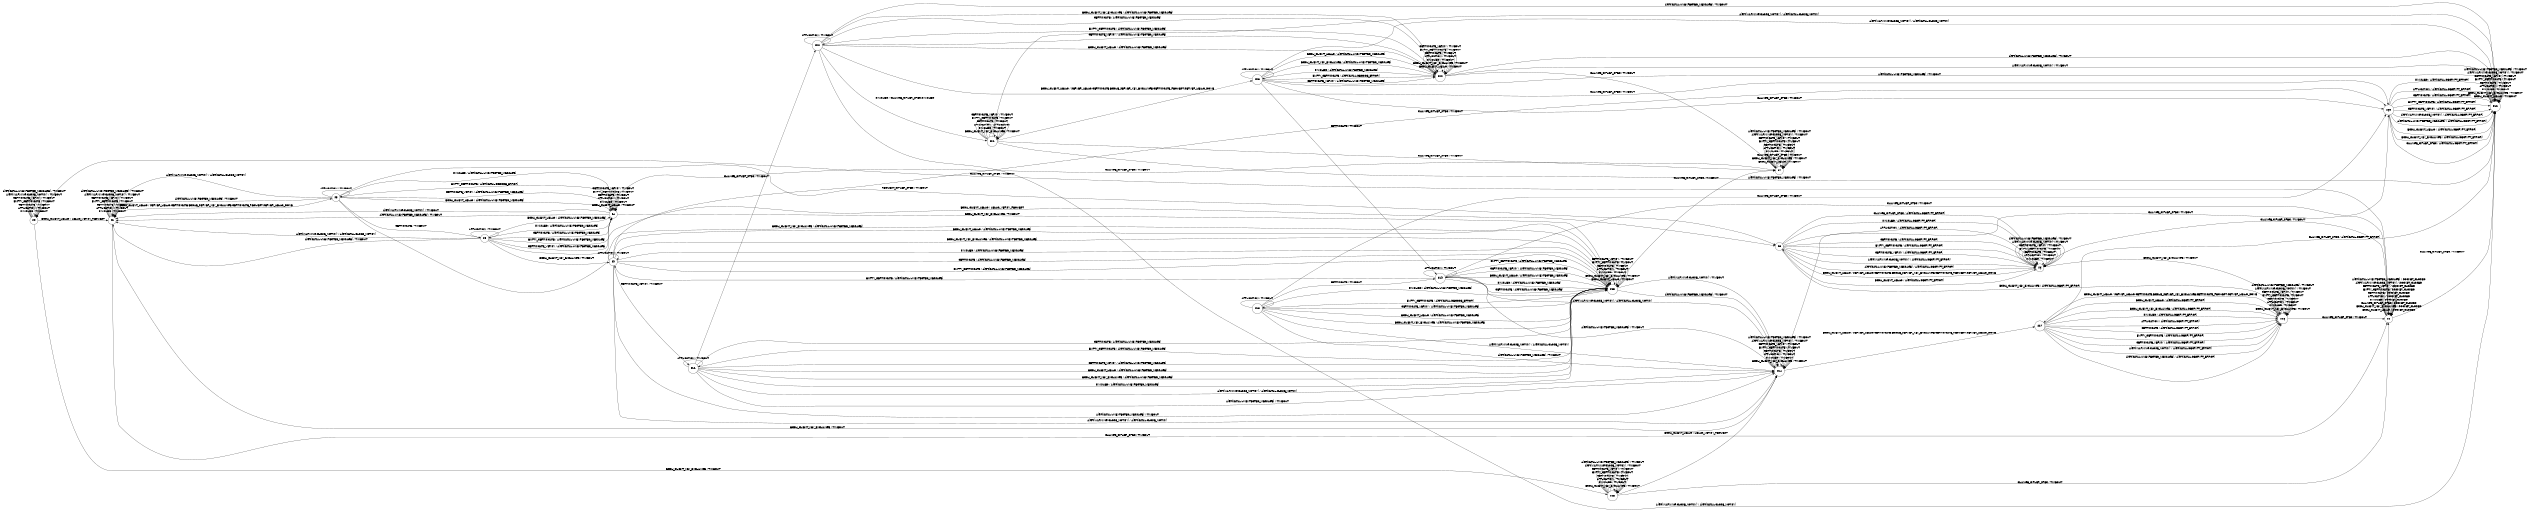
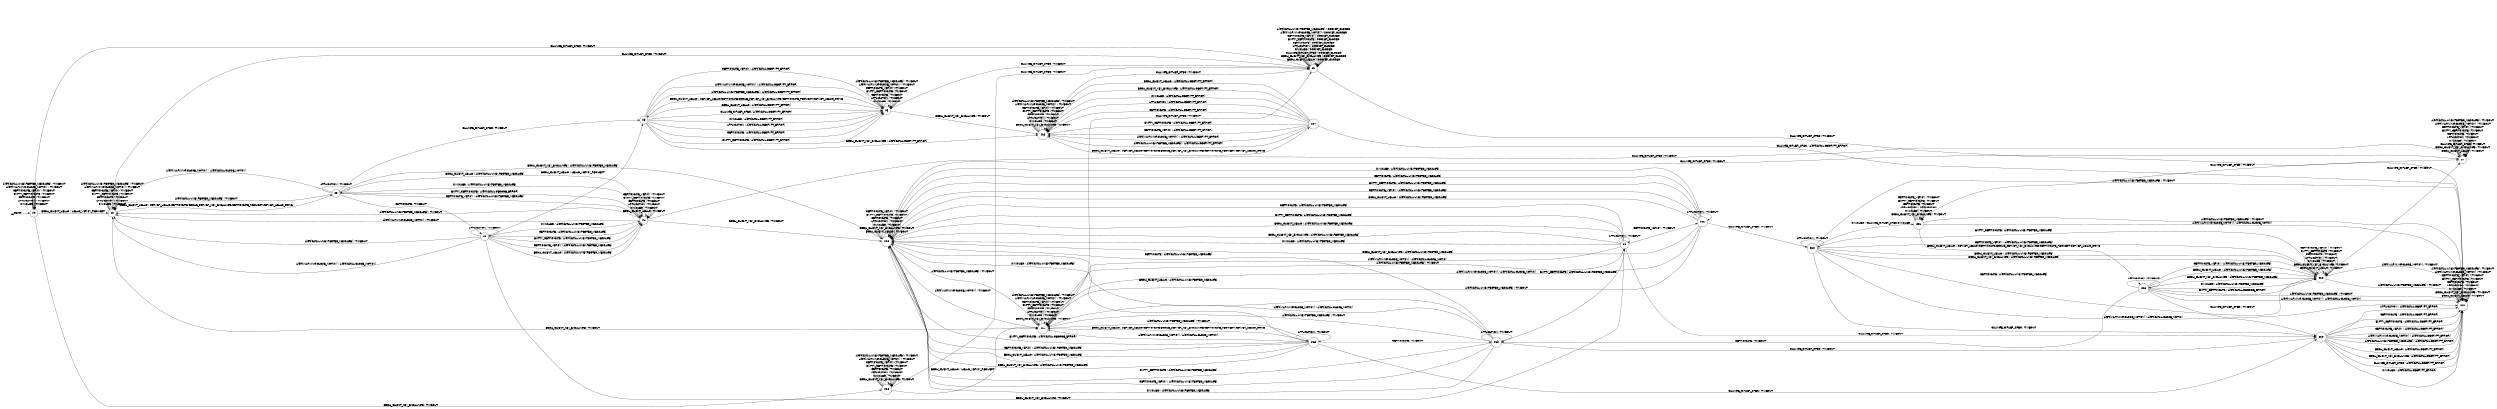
(905, 188) -> (485, 128)
none -> (16, 213)
(1909, 349) -> (1178, 331)
